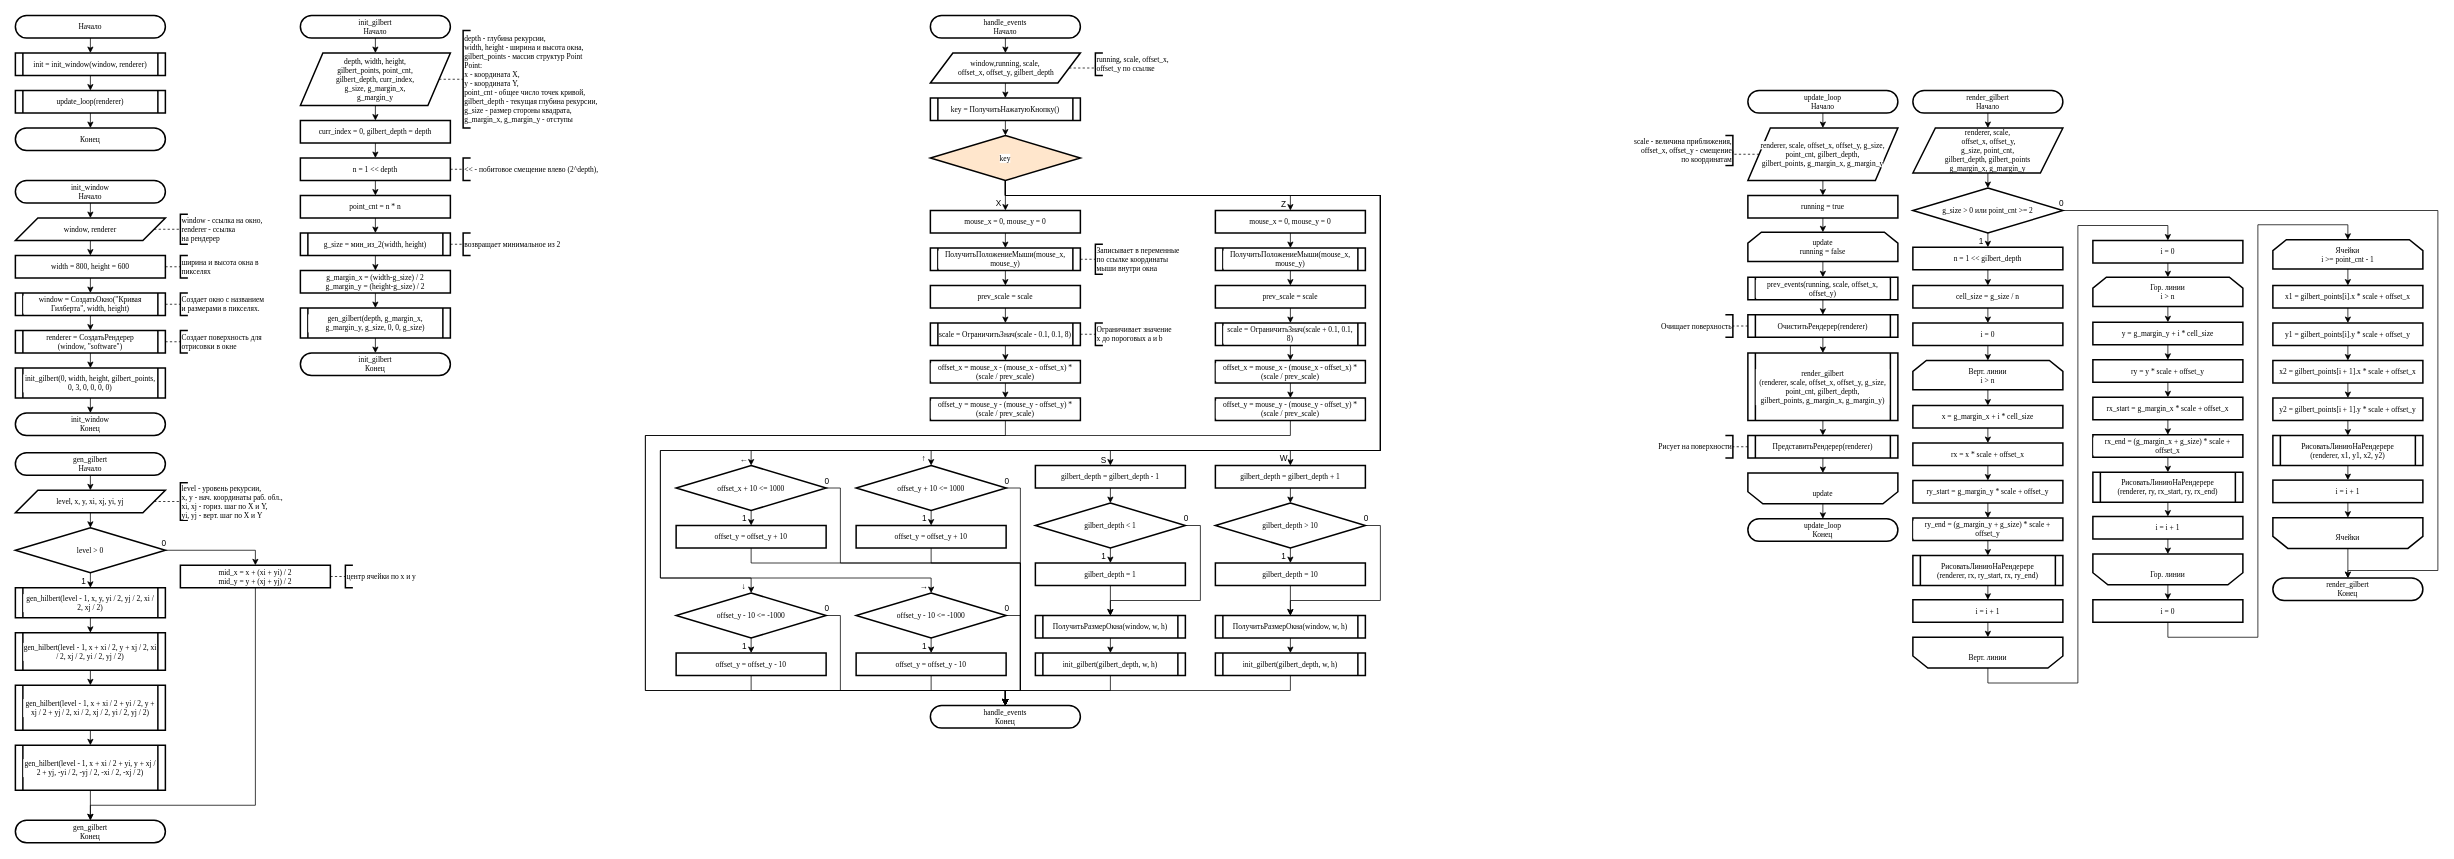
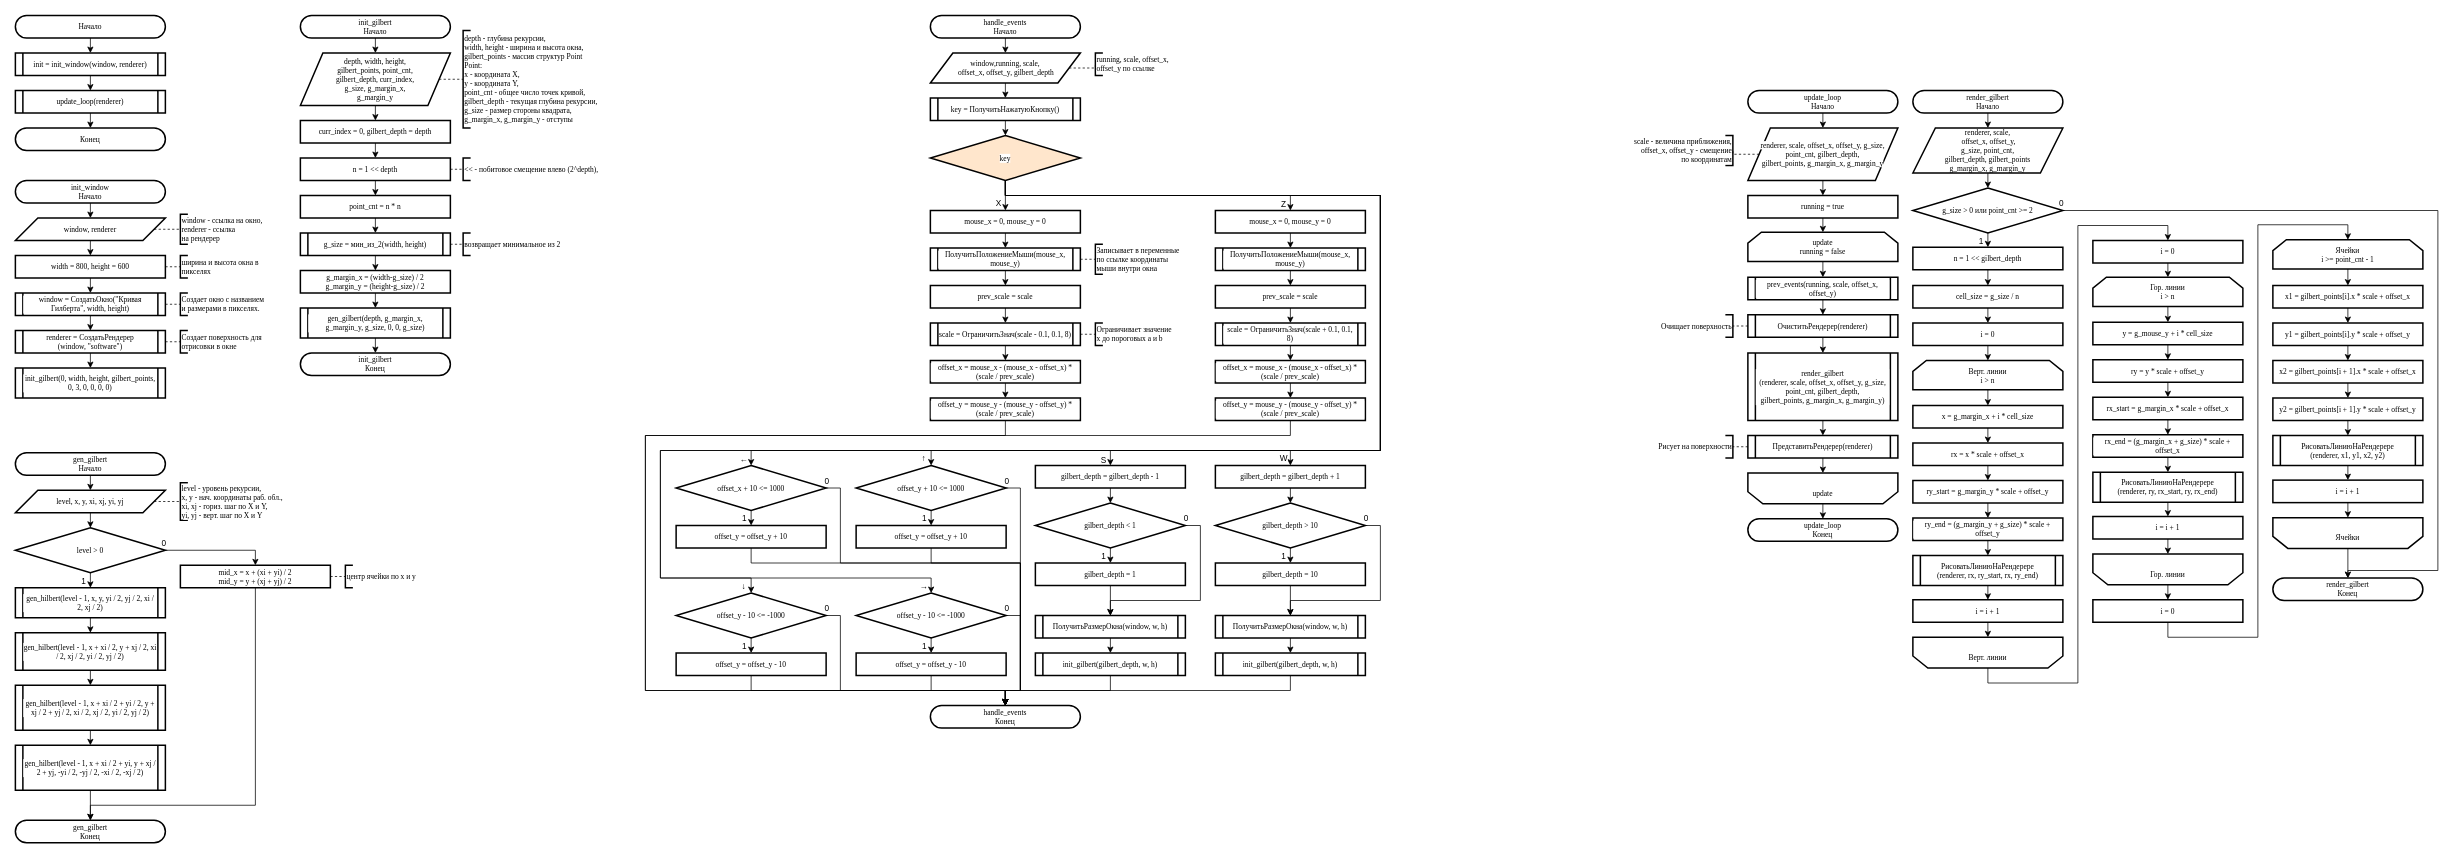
(2168, 333) -> (2168, 333)
(90, 403) -> none
(90, 424) -> none
